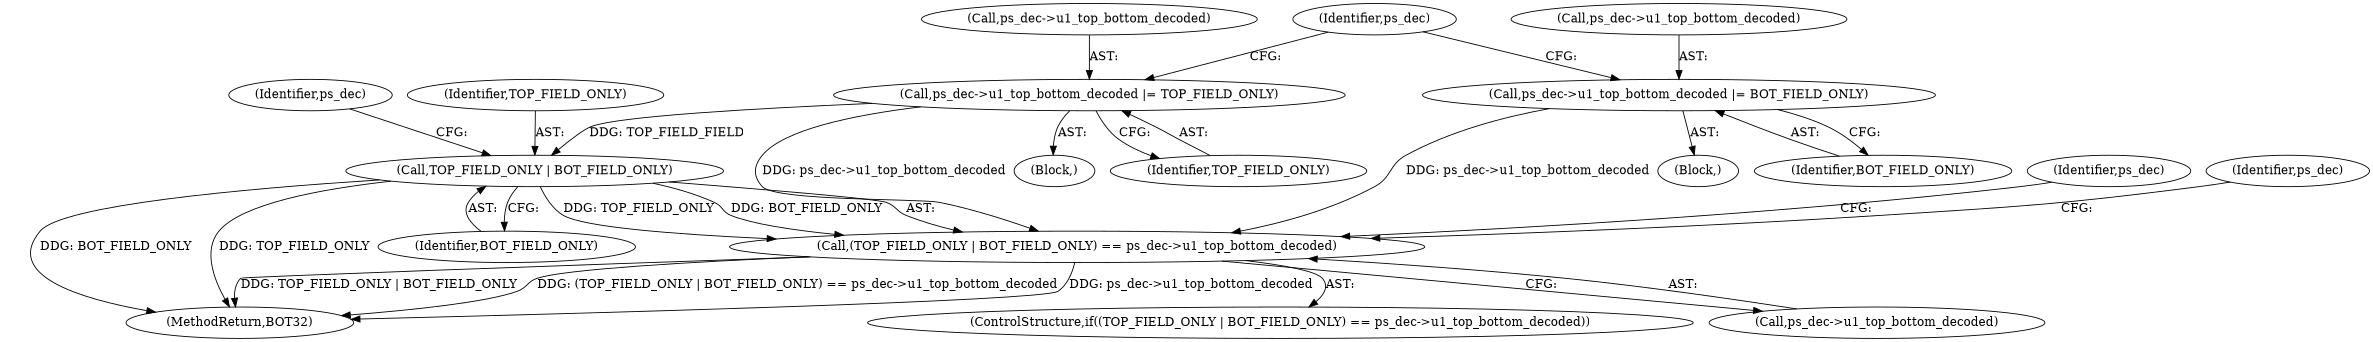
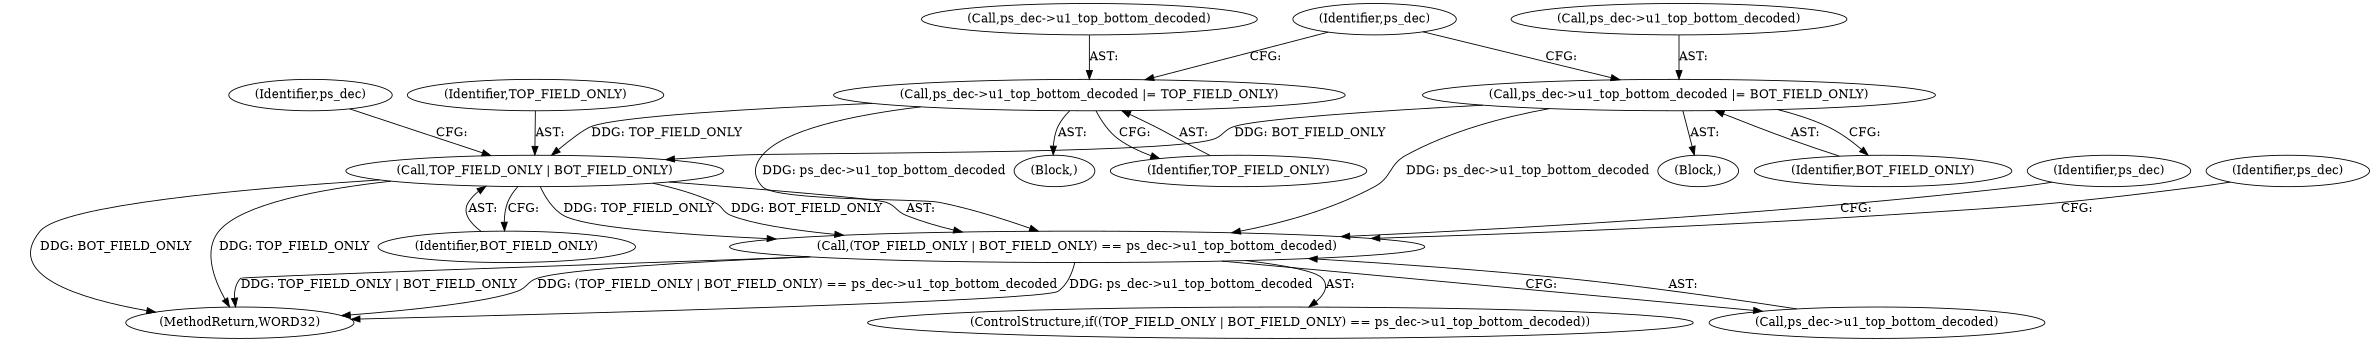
(667, 133) -> (667, 133)
none -> (1081, 149)
(240, 323) -> (240, 323)
